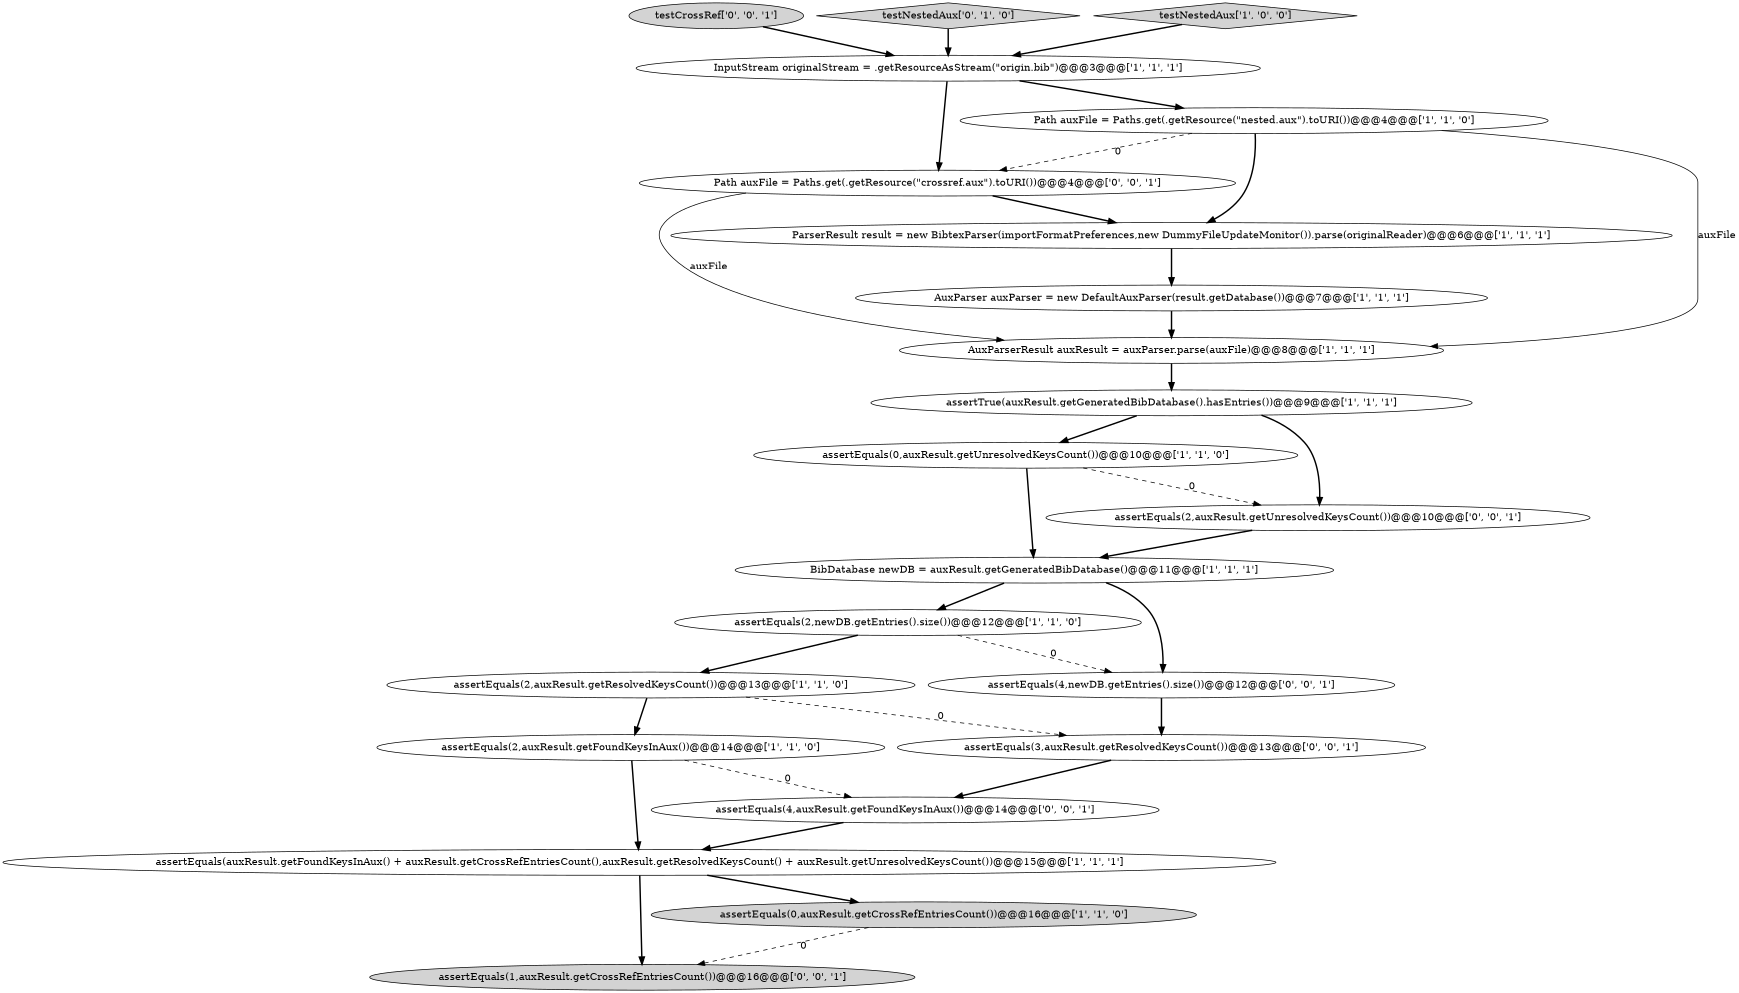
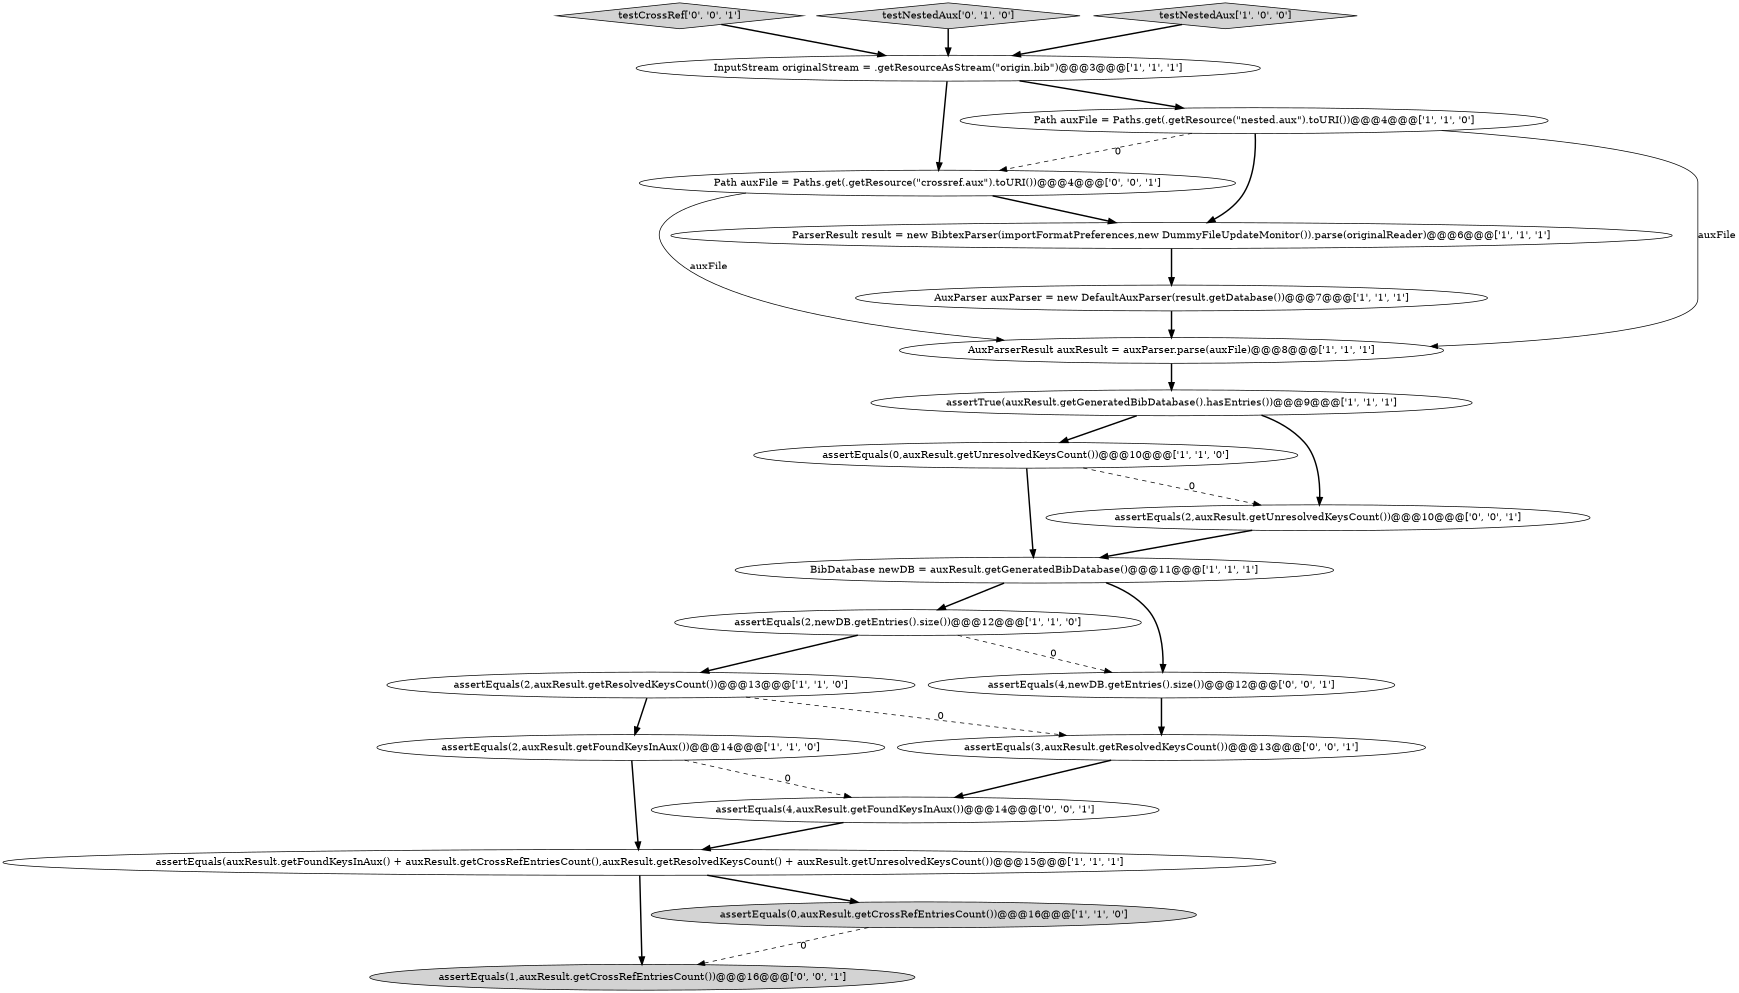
(716, 16) -> (680, 16)
